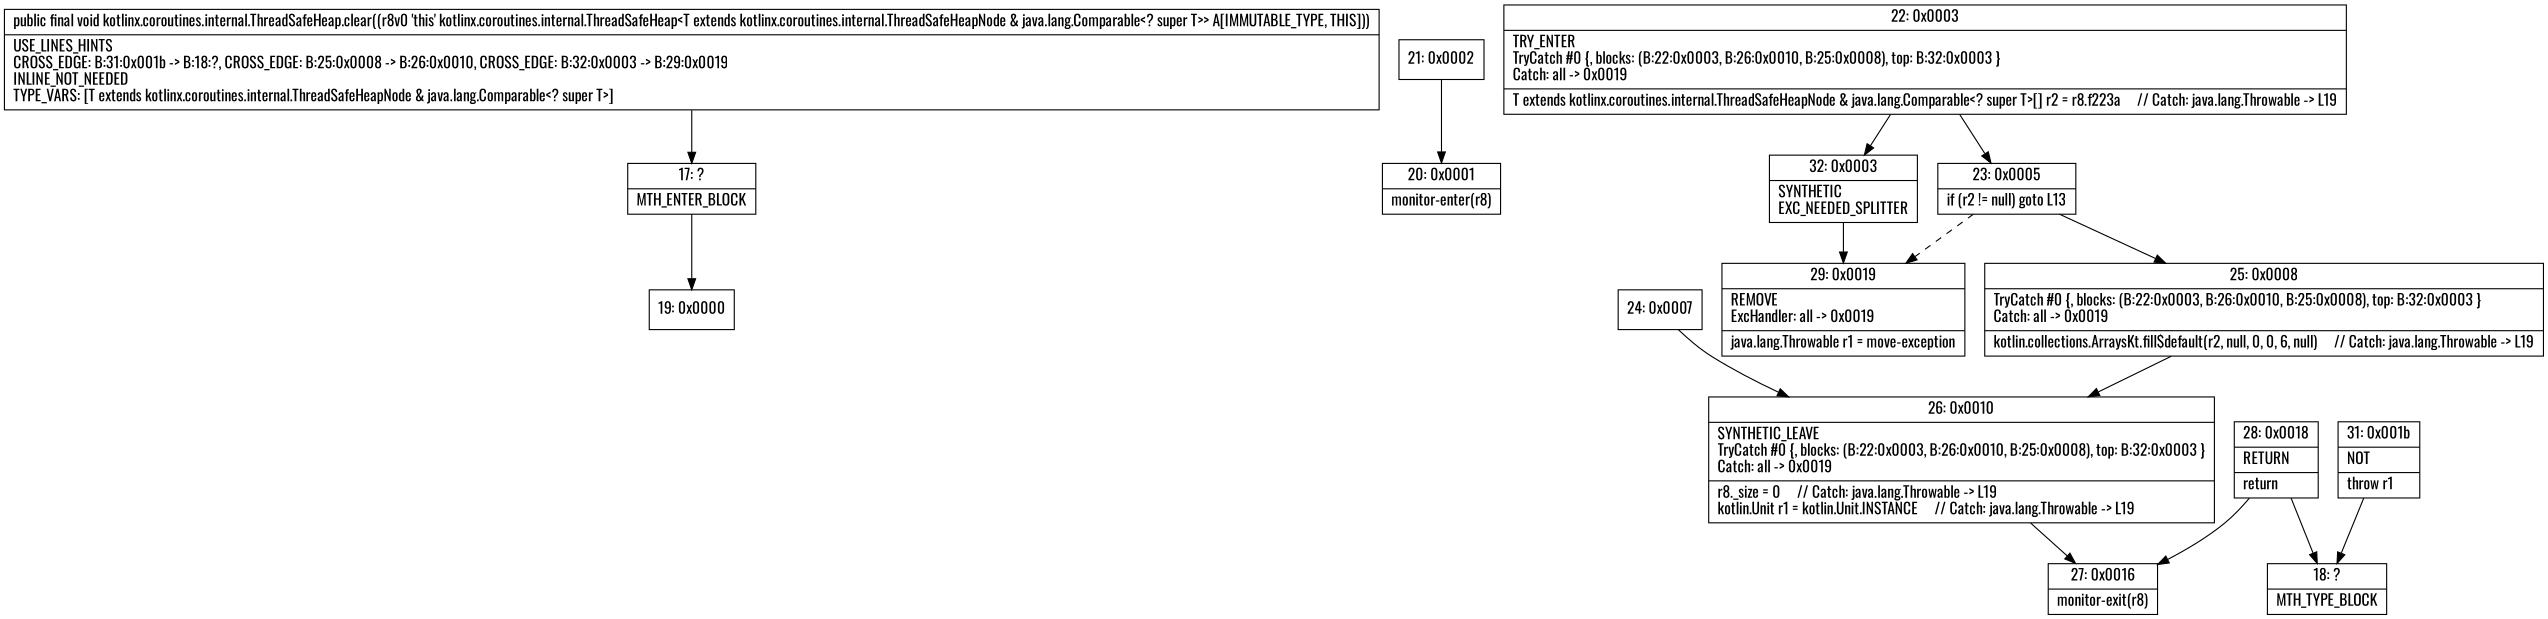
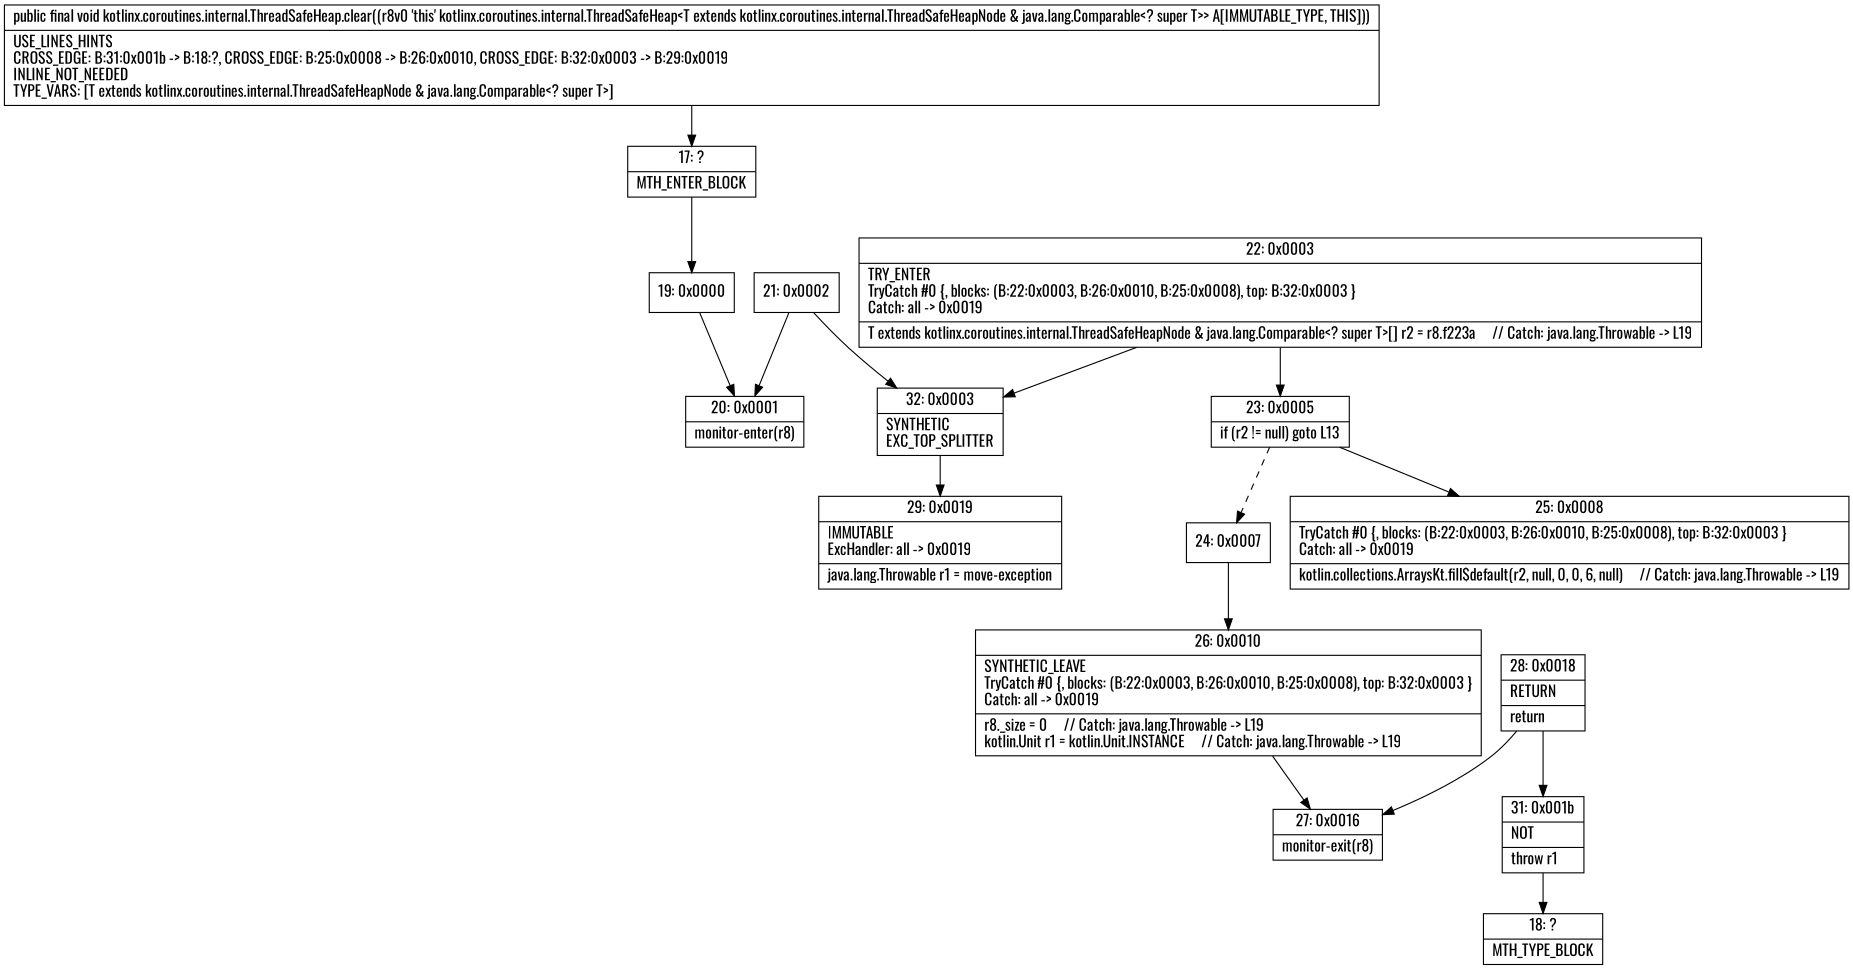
(1843, 209) -> (940, 442)
(1944, 235) -> (1255, 480)
(1755, 301) -> (861, 534)
none -> (715, 349)
none -> (849, 349)
(2135, 374) -> none
(2302, 525) -> (1543, 758)
